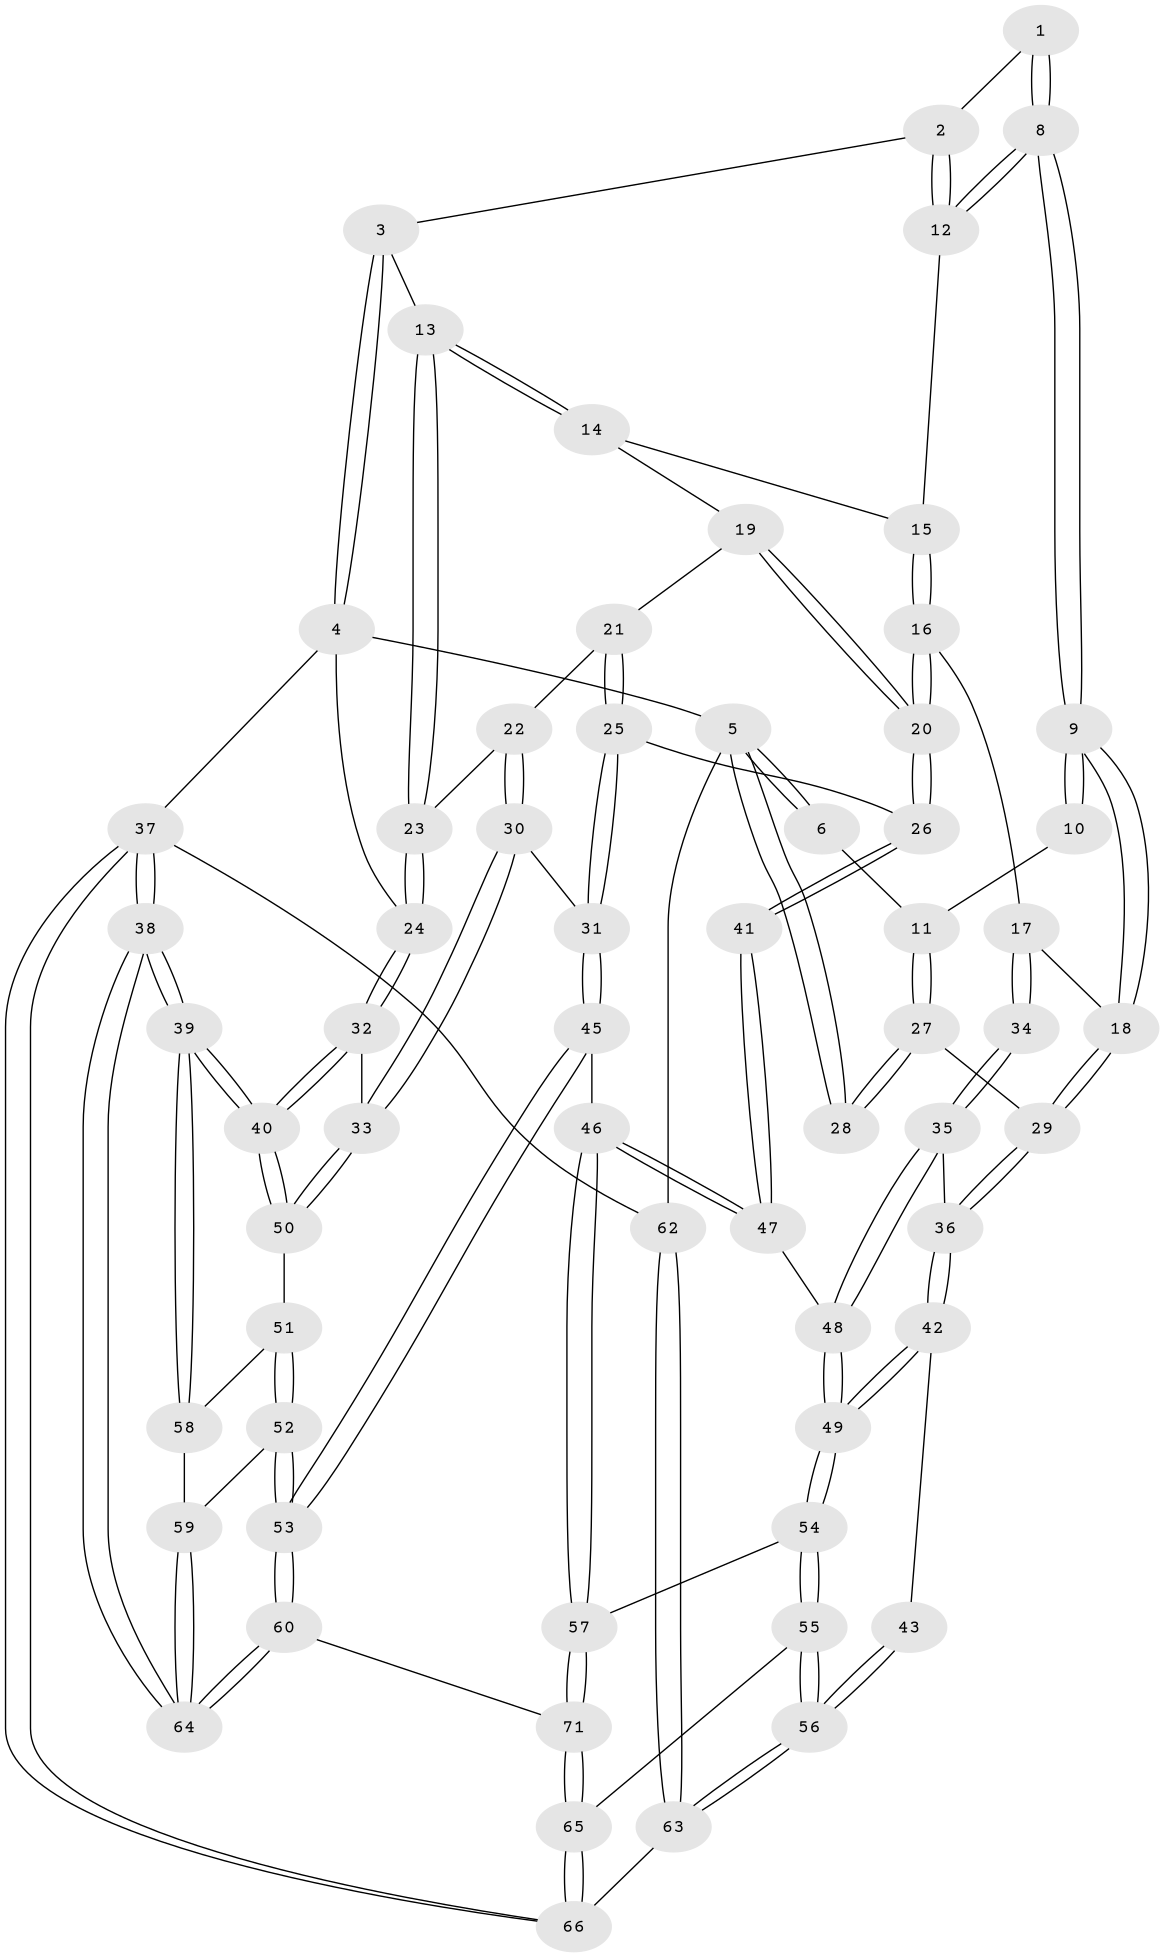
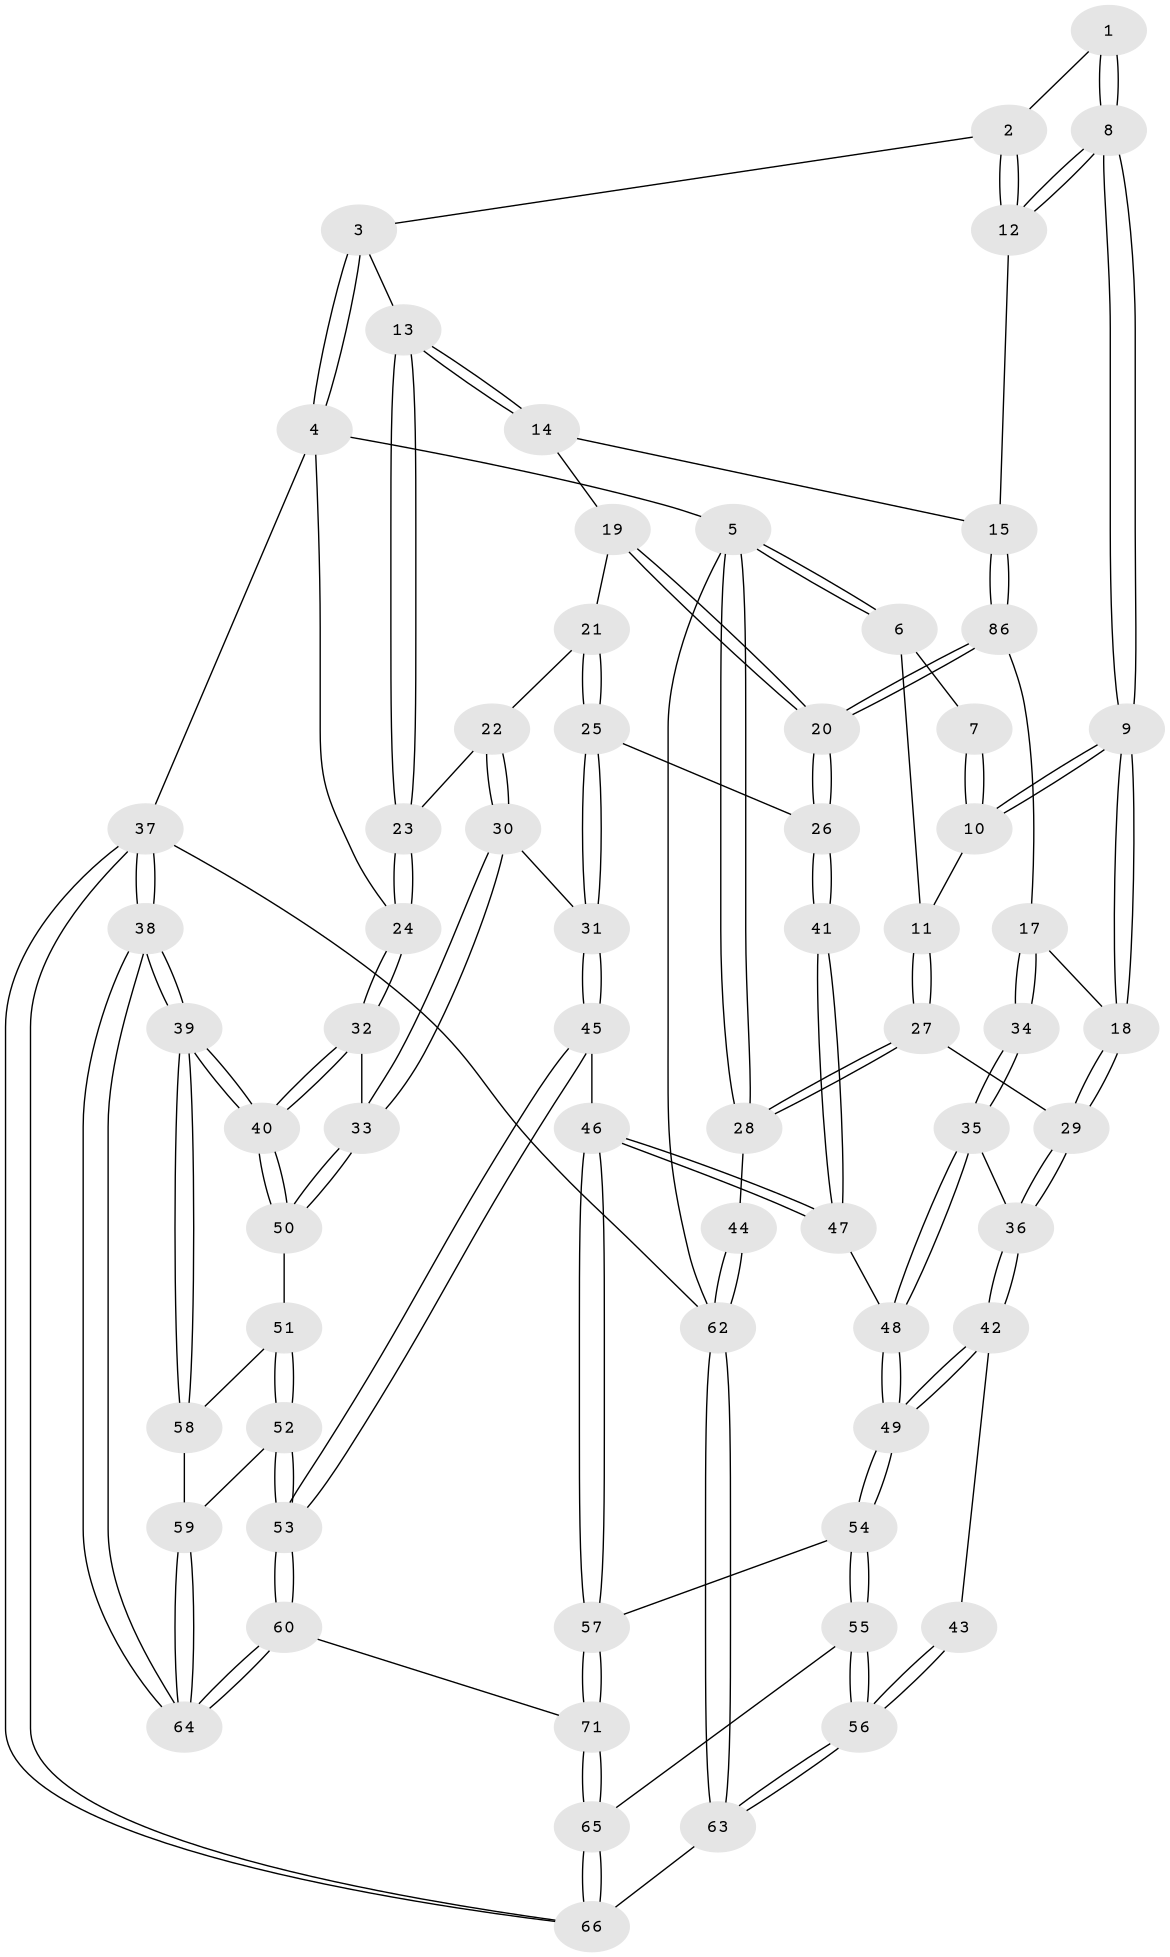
(922, 629) -> (999, 629)
none -> (974, 729)
none -> (739, 1228)
